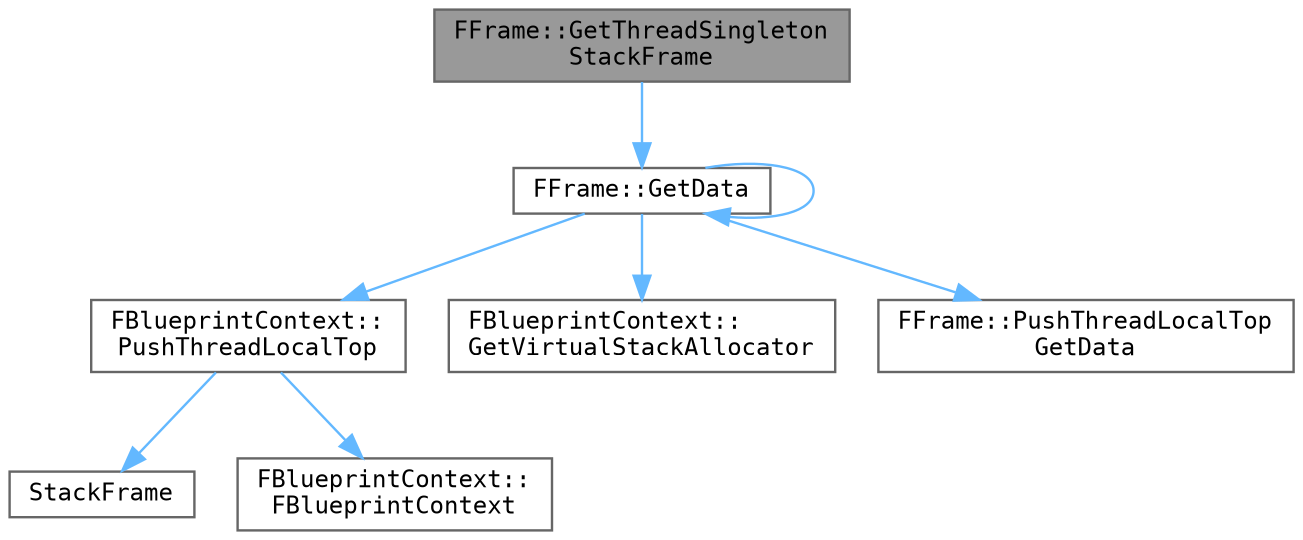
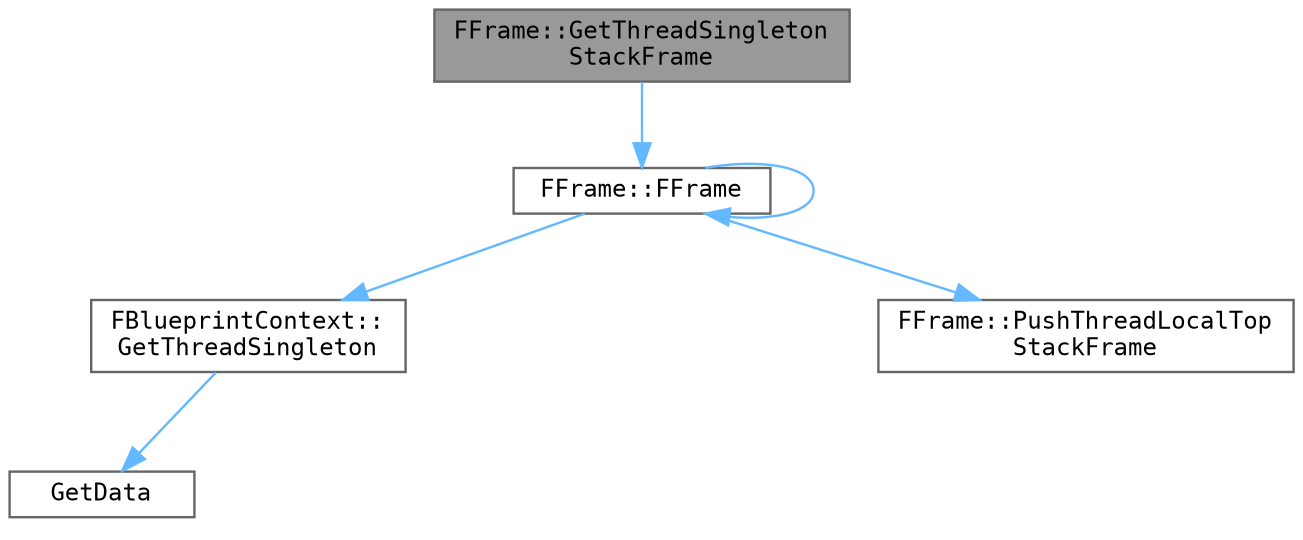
(642, 191) -> (642, 191)
(248, 336) -> (248, 336)
(642, 336) -> none
(1086, 336) -> (1086, 336)
(102, 494) -> (102, 494)
(395, 494) -> none
